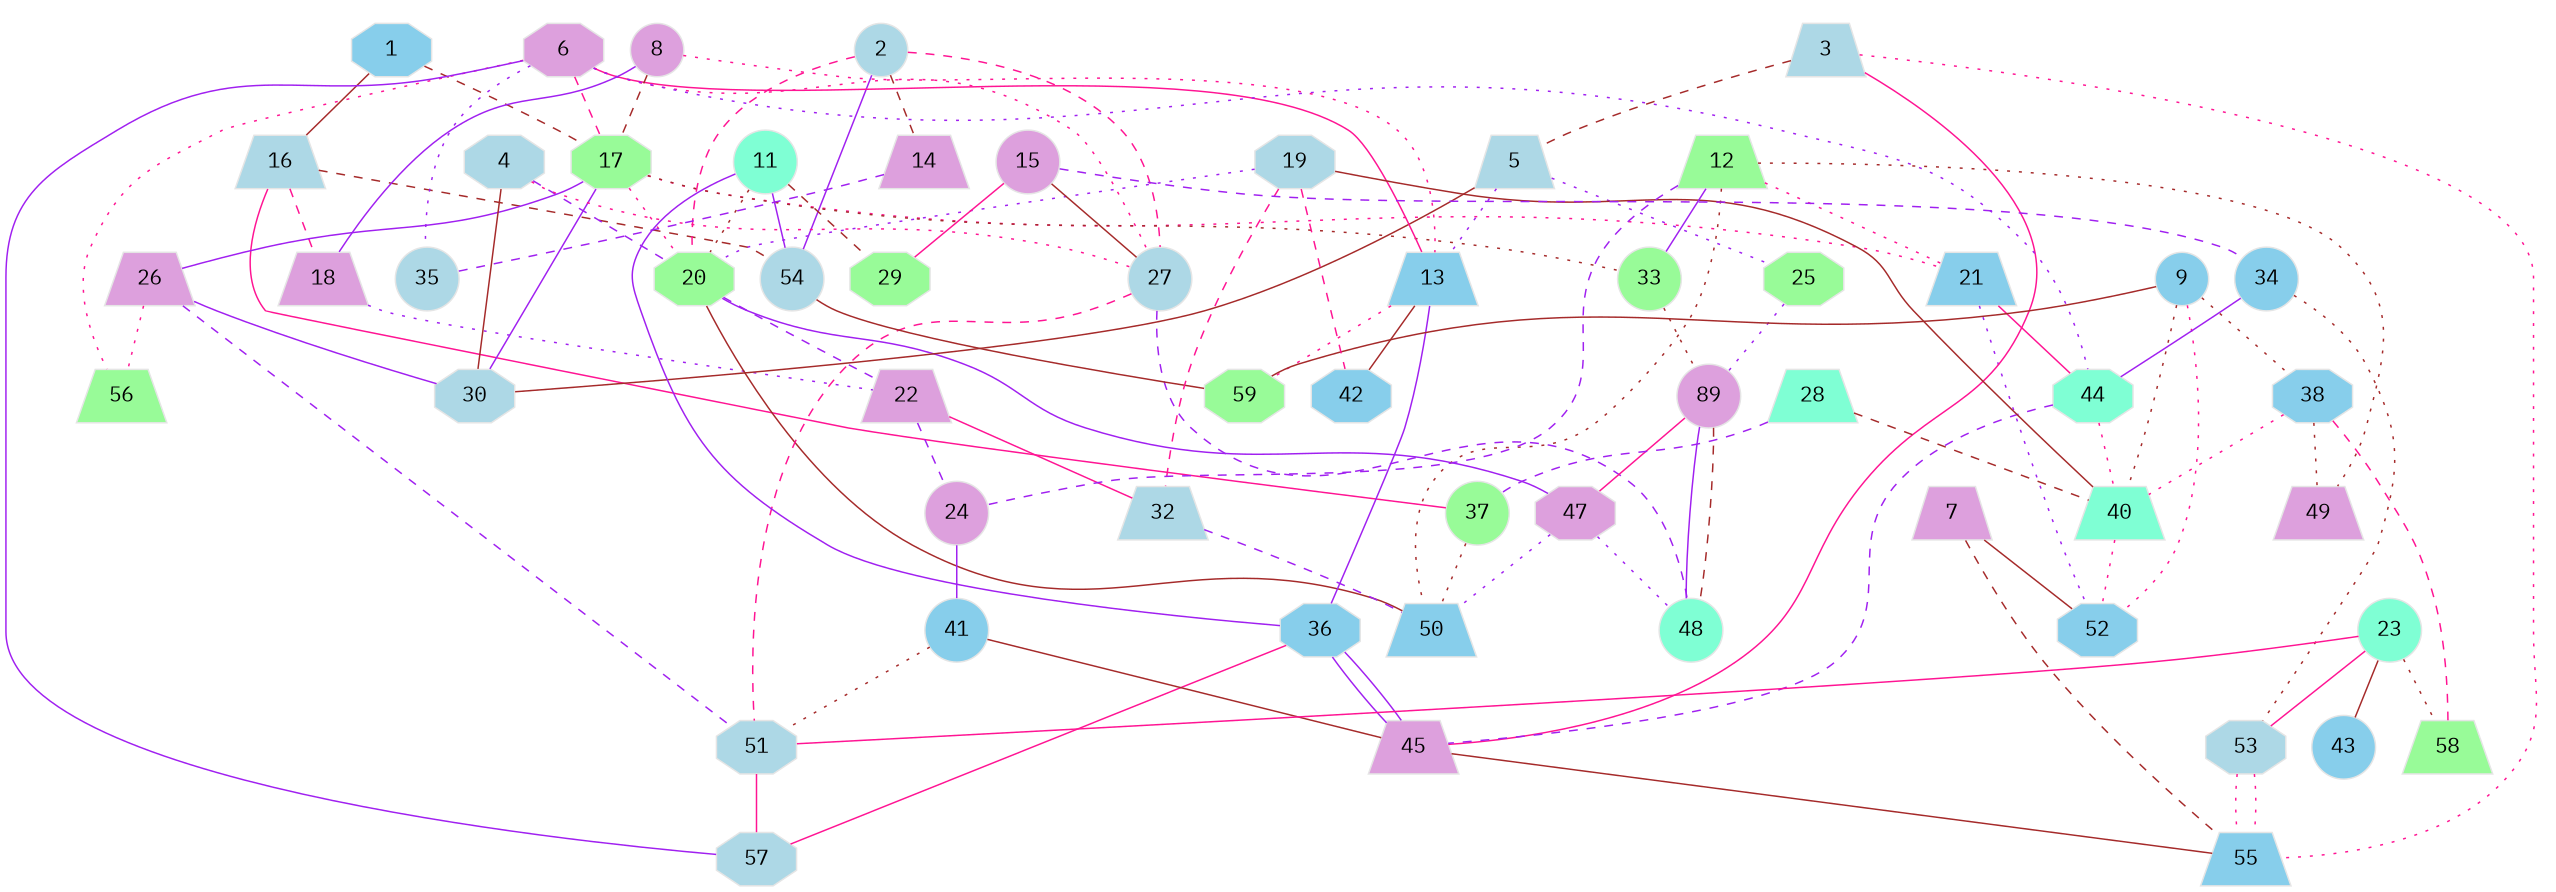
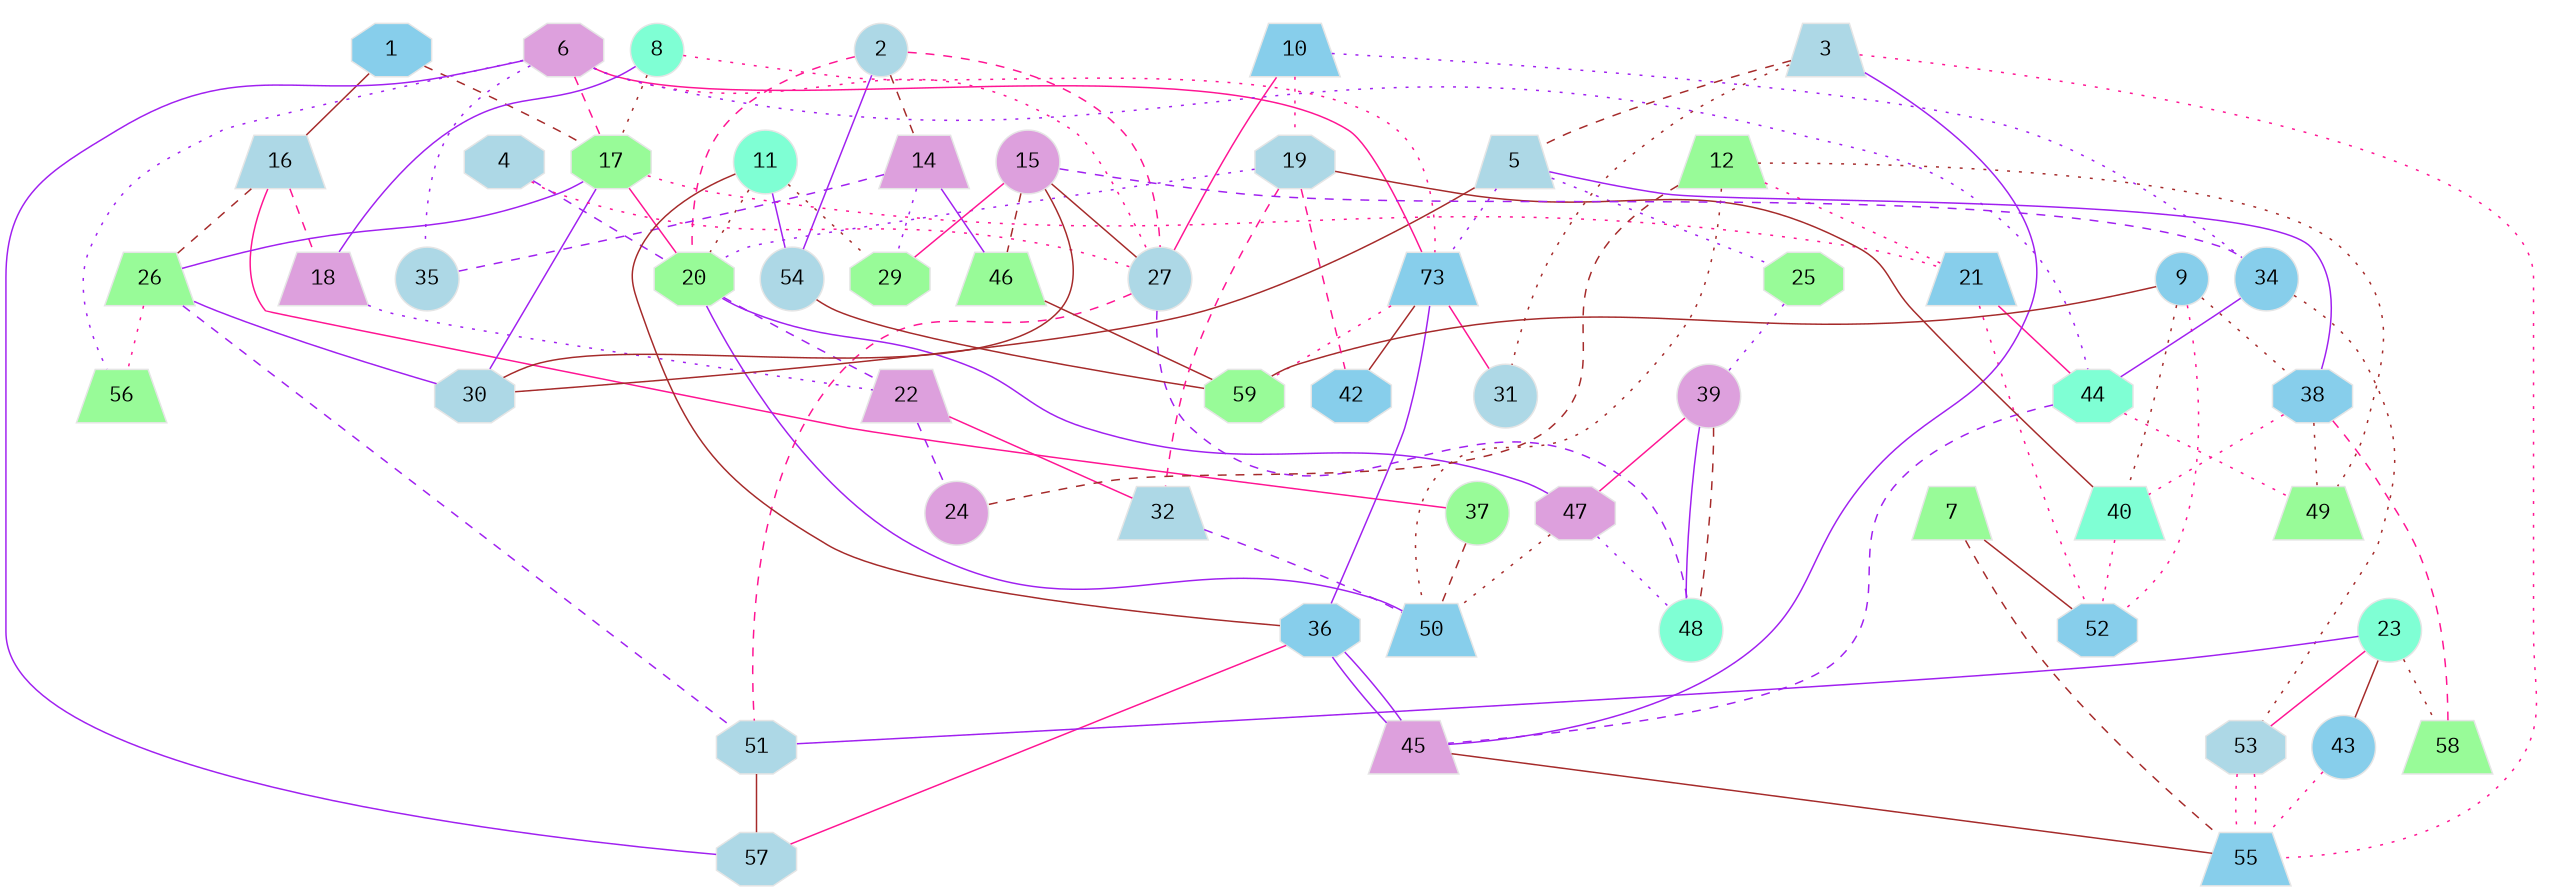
(657, 50) -> (657, 50)
none -> (1295, 50)
(635, 105) -> (635, 105)
(223, 130) -> (223, 130)
(642, 206) -> (642, 206)
none -> (911, 208)
none -> (2062, 208)
(545, 211) -> (214, 221)
(828, 220) -> (828, 220)
(150, 279) -> (150, 279)
(490, 279) -> (797, 358)
none -> (1001, 279)
(1433, 279) -> (1433, 279)
(1649, 279) -> none
none -> (1506, 396)
(1709, 396) -> (1709, 396)
(1813, 396) -> none
(2106, 455) -> (2223, 463)
(2029, 456) -> (2029, 456)
(1417, 467) -> (1417, 467)
(1874, 472) -> (1874, 472)
(1952, 513) -> (1952, 513)
(2318, 513) -> (2318, 513)
(812, 536) -> (812, 536)
(1505, 571) -> (1505, 571)
(1454, 573) -> (1454, 573)
(997, 578) -> (997, 578)
(957, 630) -> none
(1579, 701) -> (1579, 701)
none -> (2296, 802)
(756, 803) -> (756, 803)
